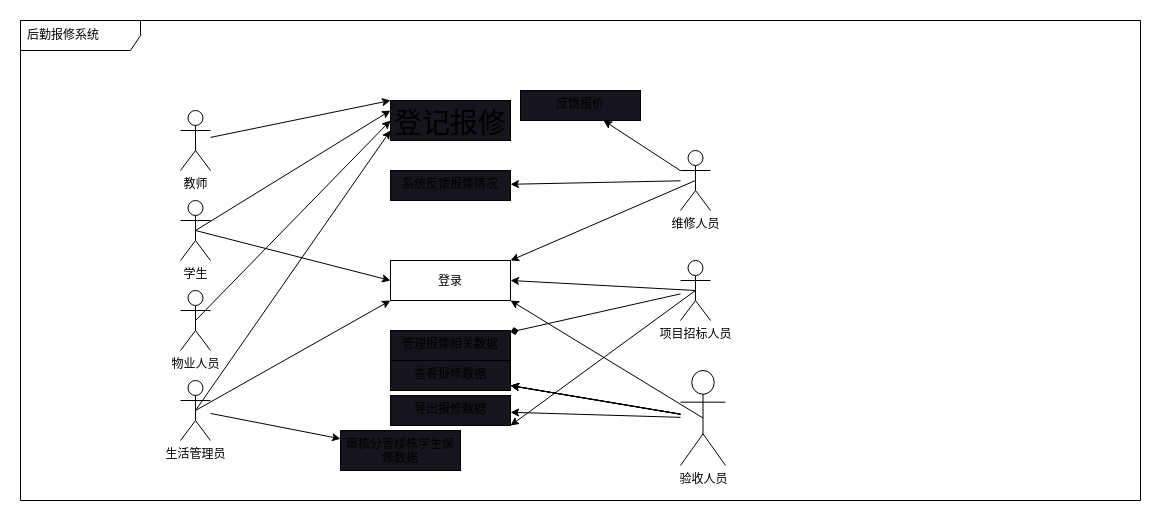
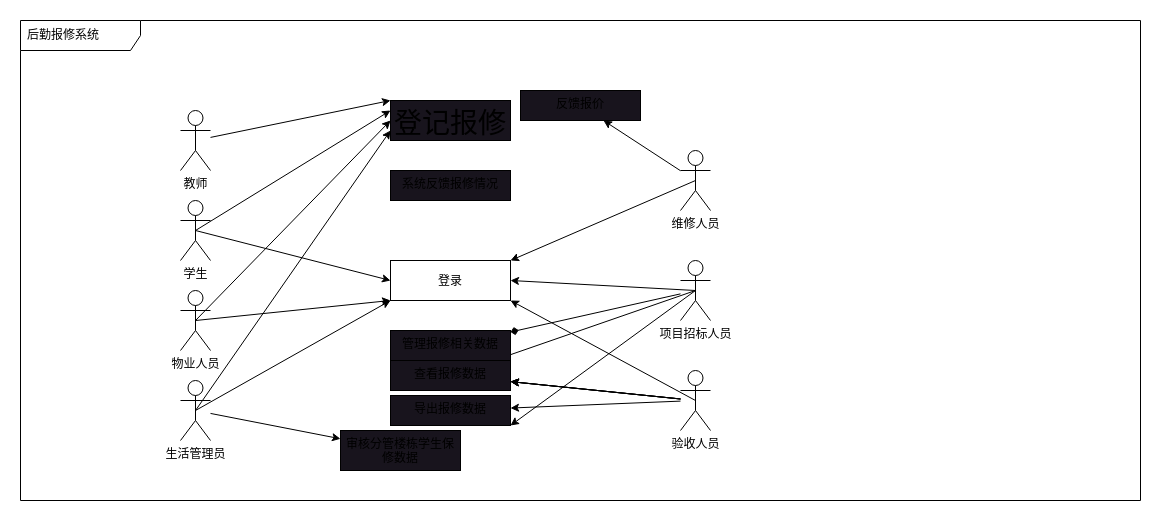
(599, 182) -> none
none -> (291, 311)
none -> (599, 324)
(703, 418) -> (696, 401)
